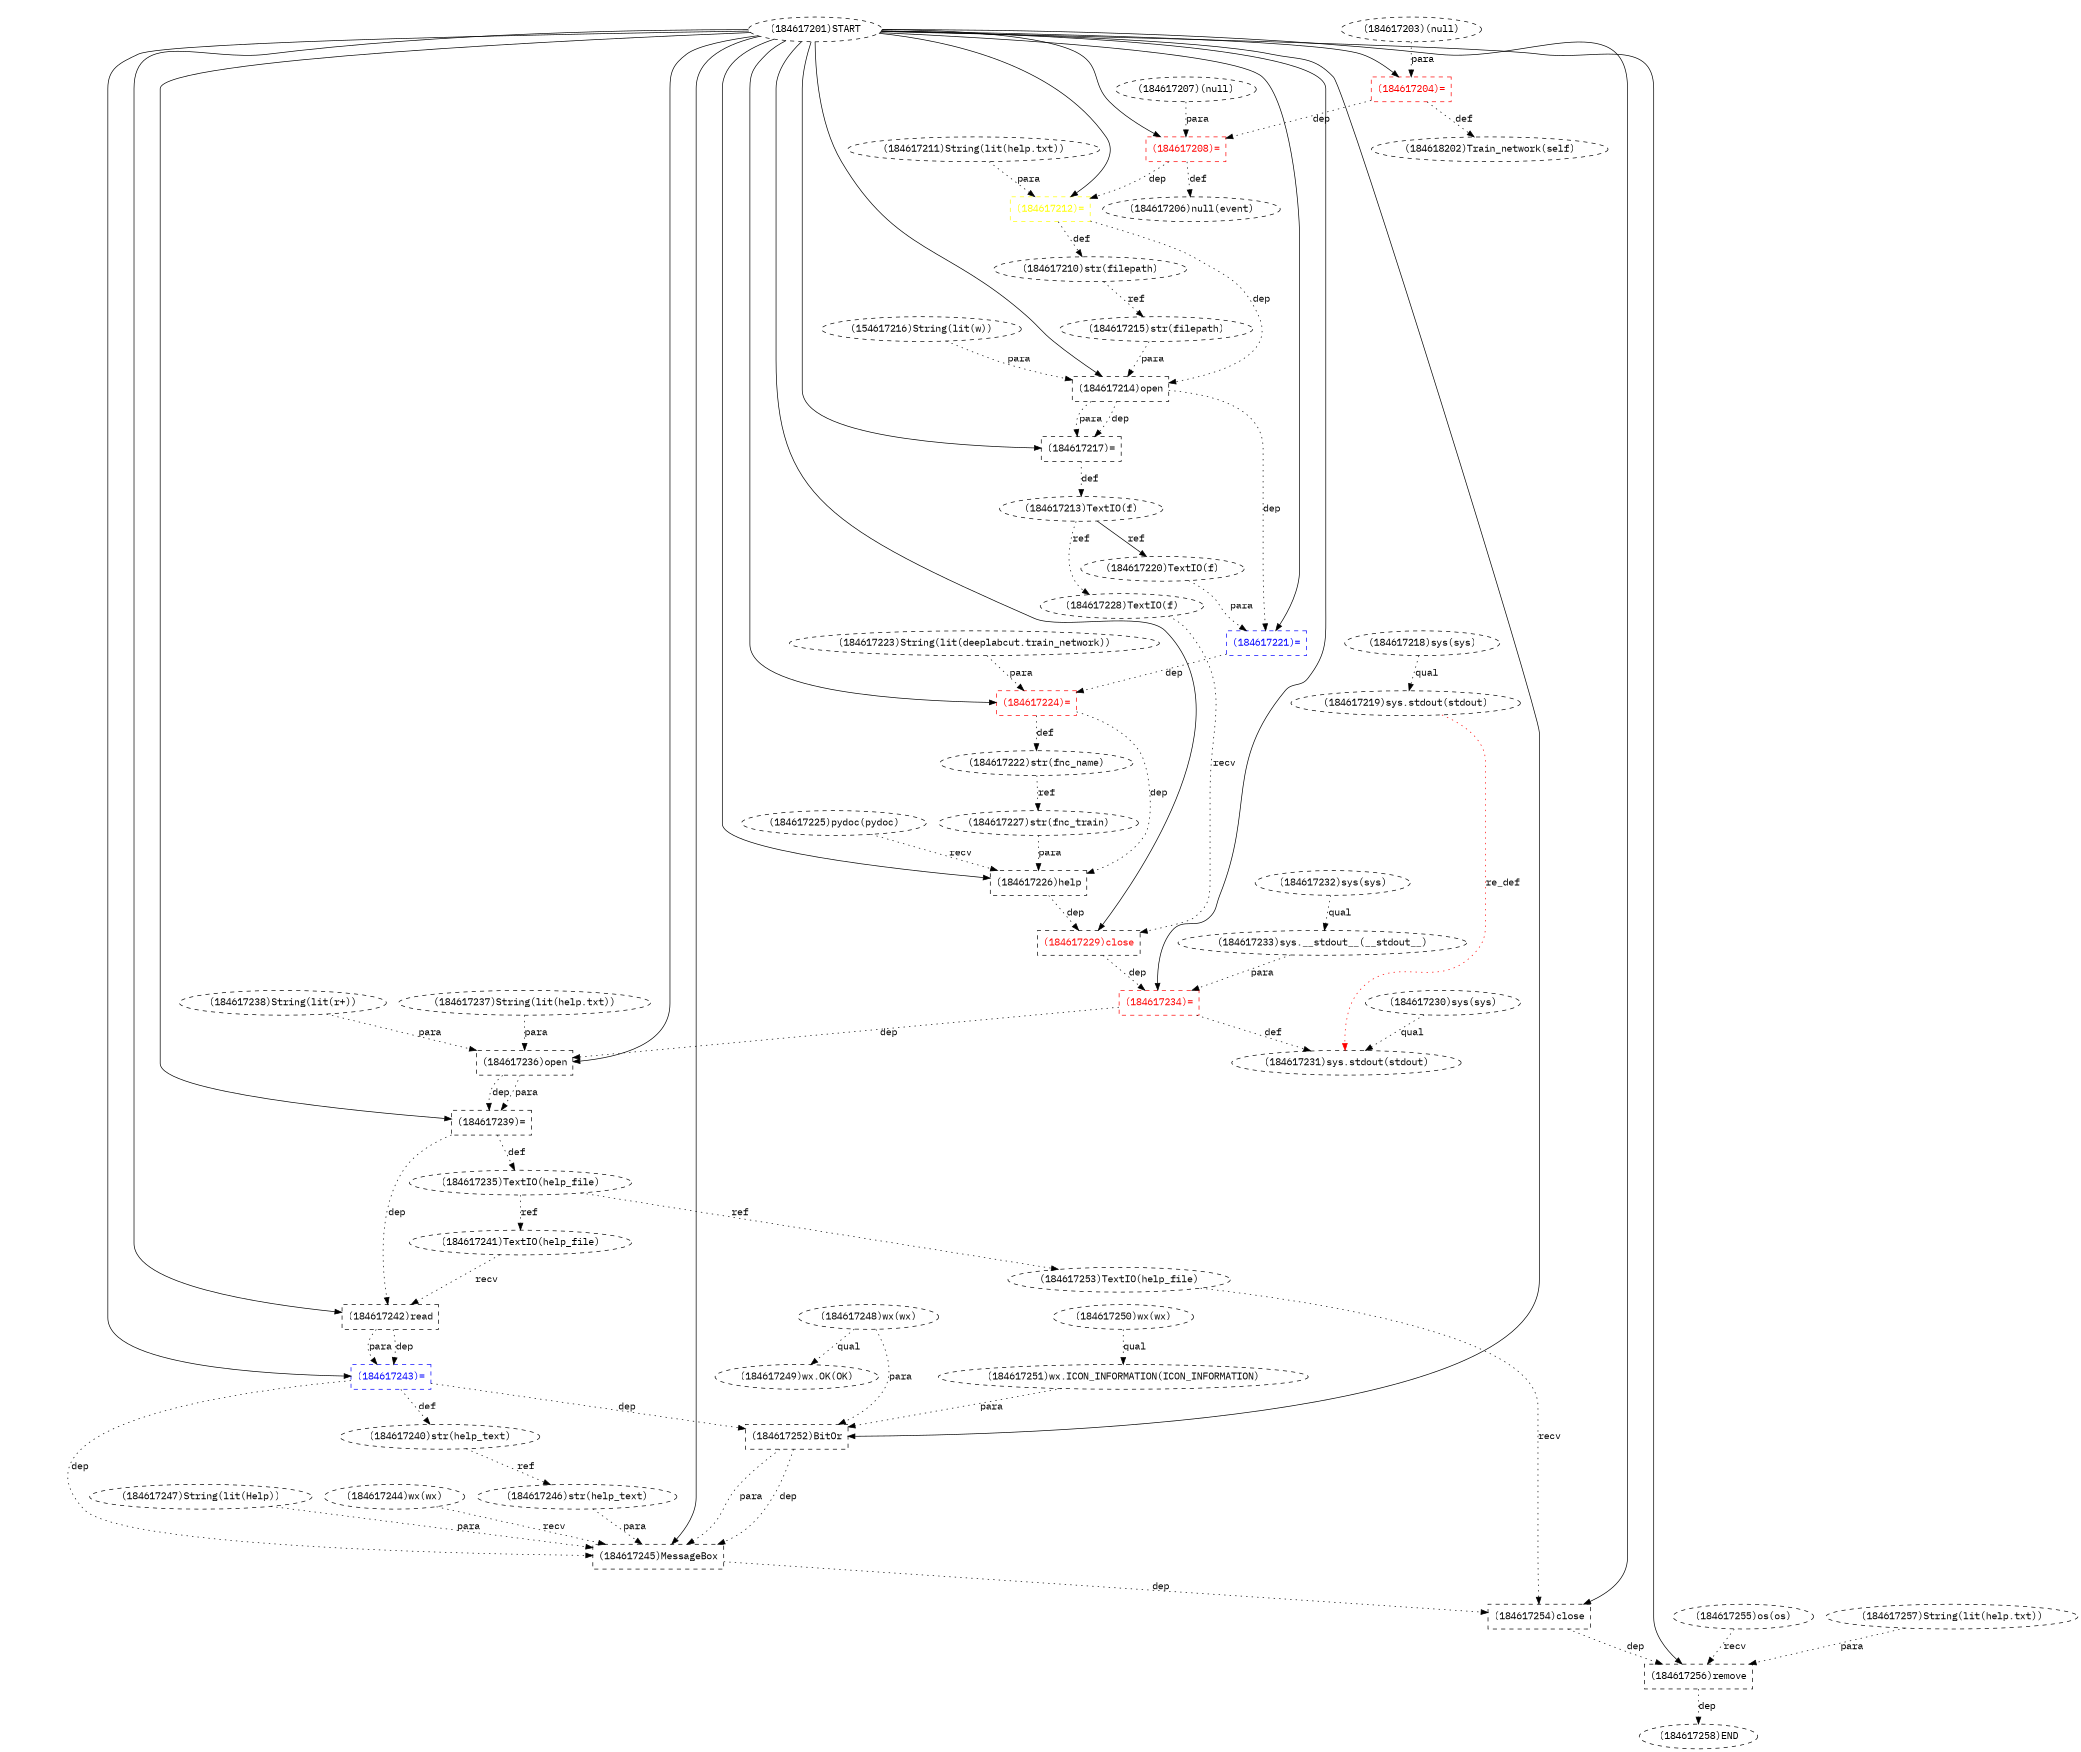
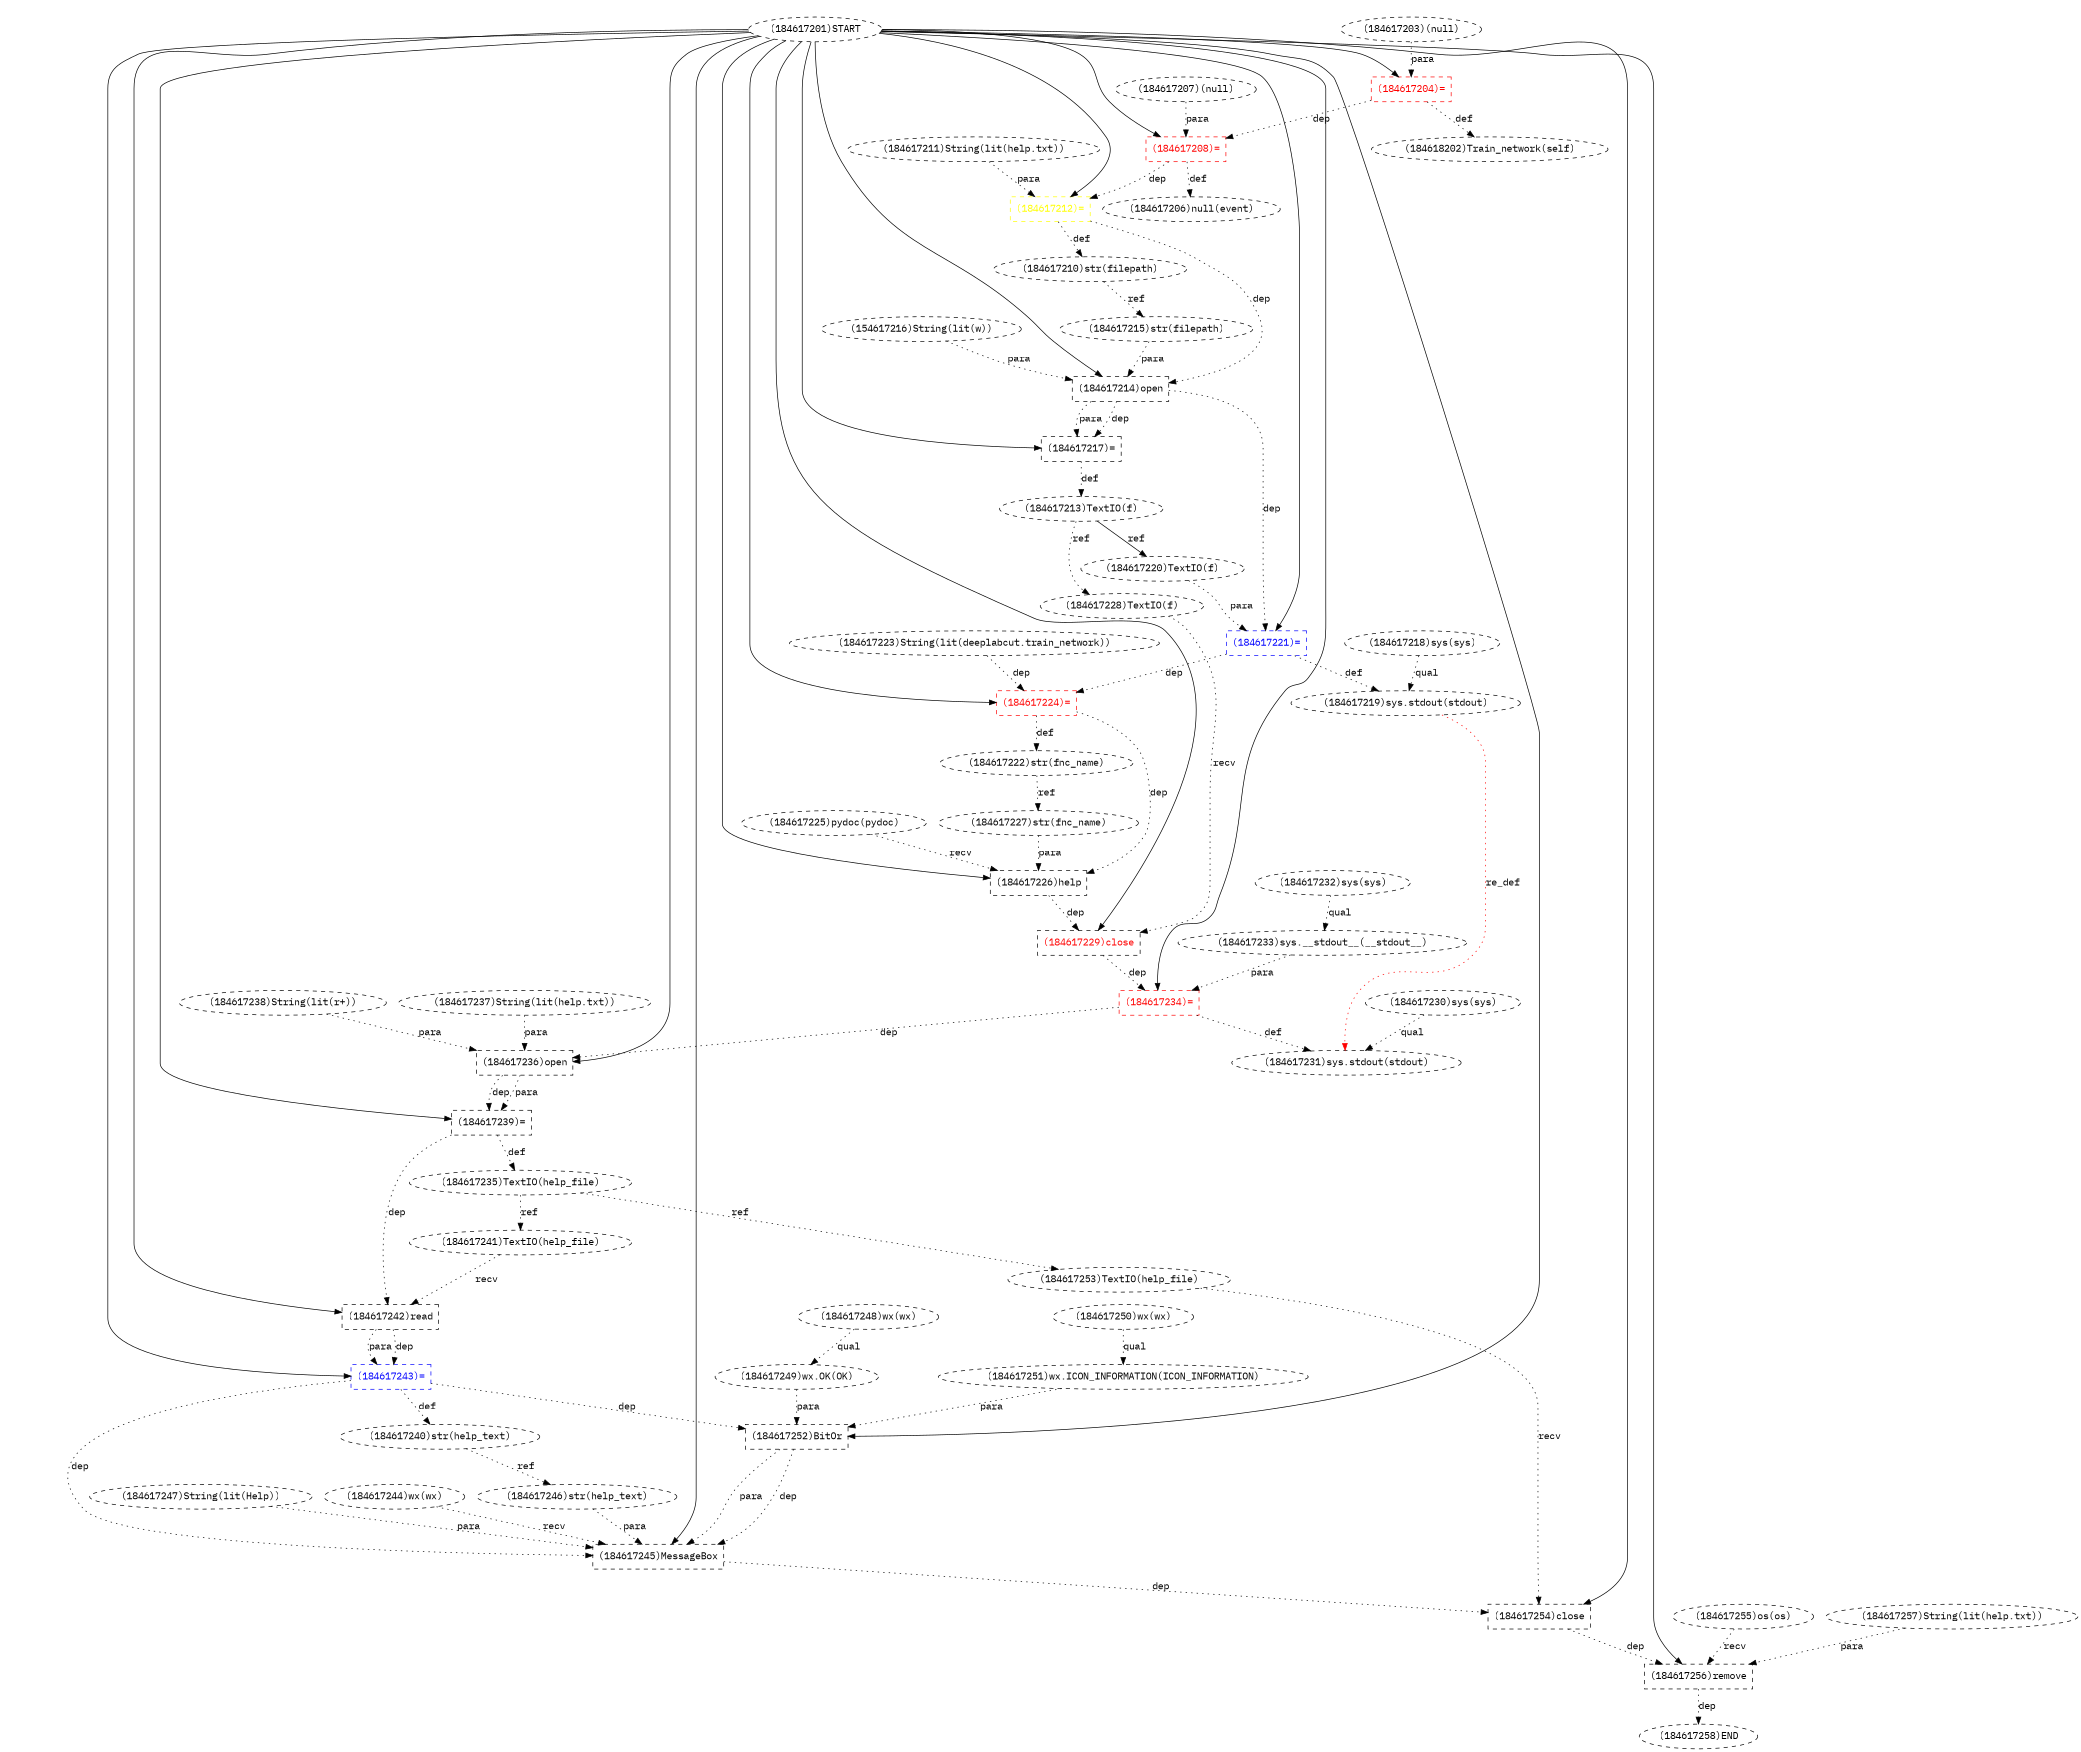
none -> (1333, 672)
(1021, 673) -> (1021, 673)
(1038, 823) -> (1038, 823)
(887, 1384) -> (797, 1403)
